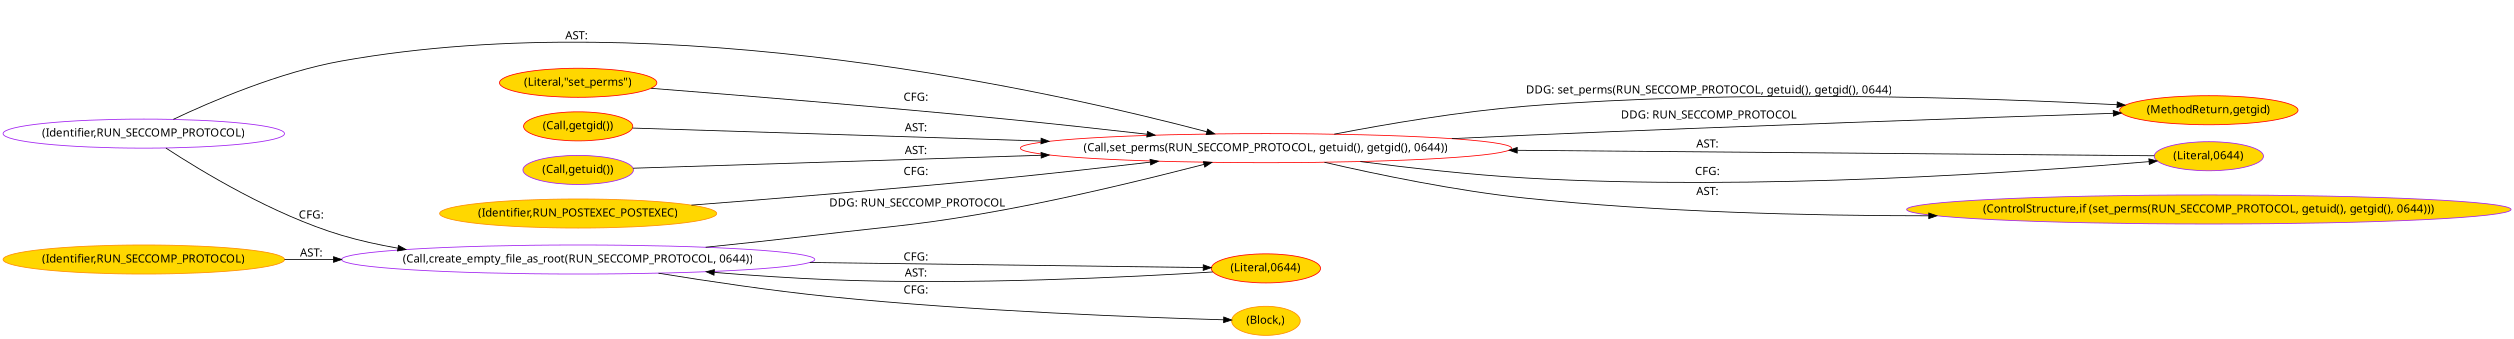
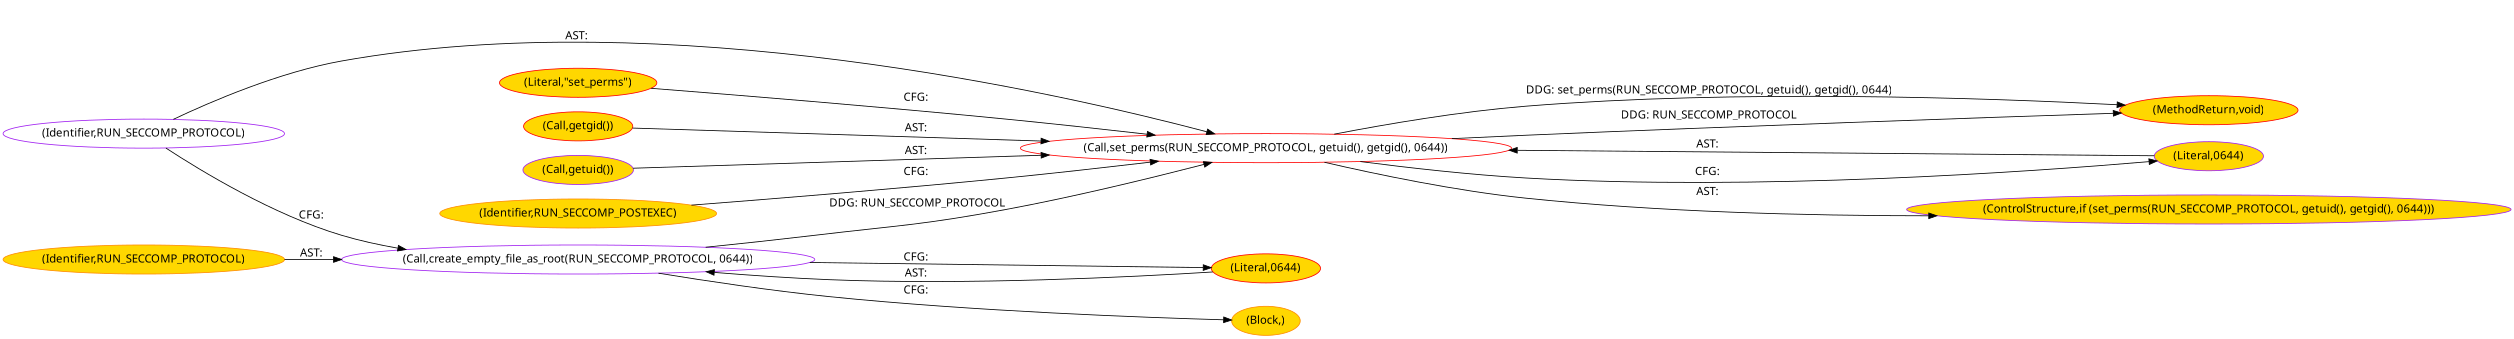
(2209, 110) -> (2209, 110)
(578, 214) -> (578, 214)
